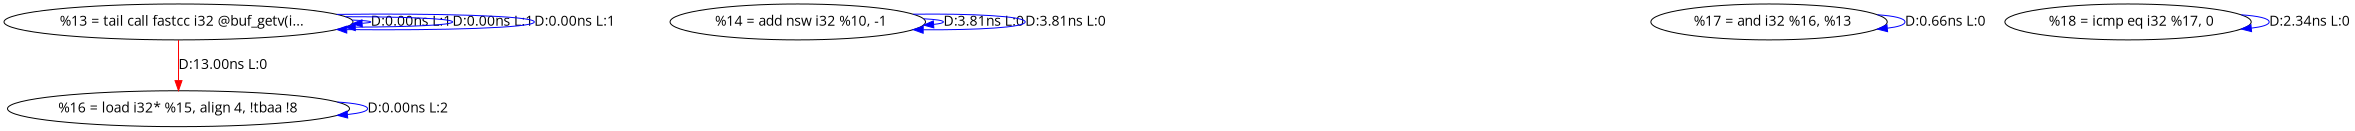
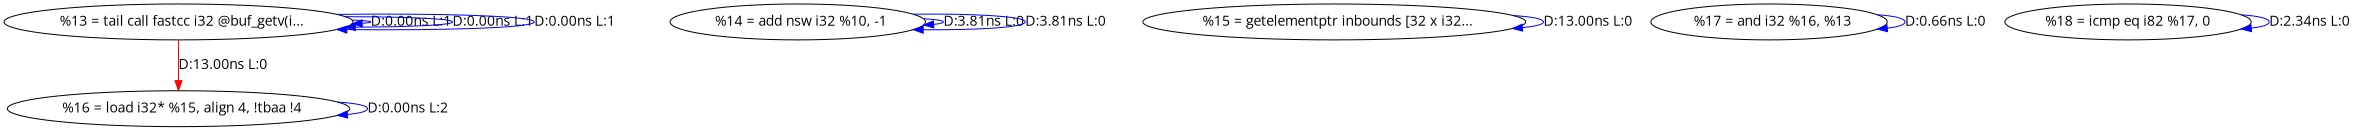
none -> (1334, 22)
(2128, 22) -> (2128, 22)
(179, 109) -> (179, 109)
